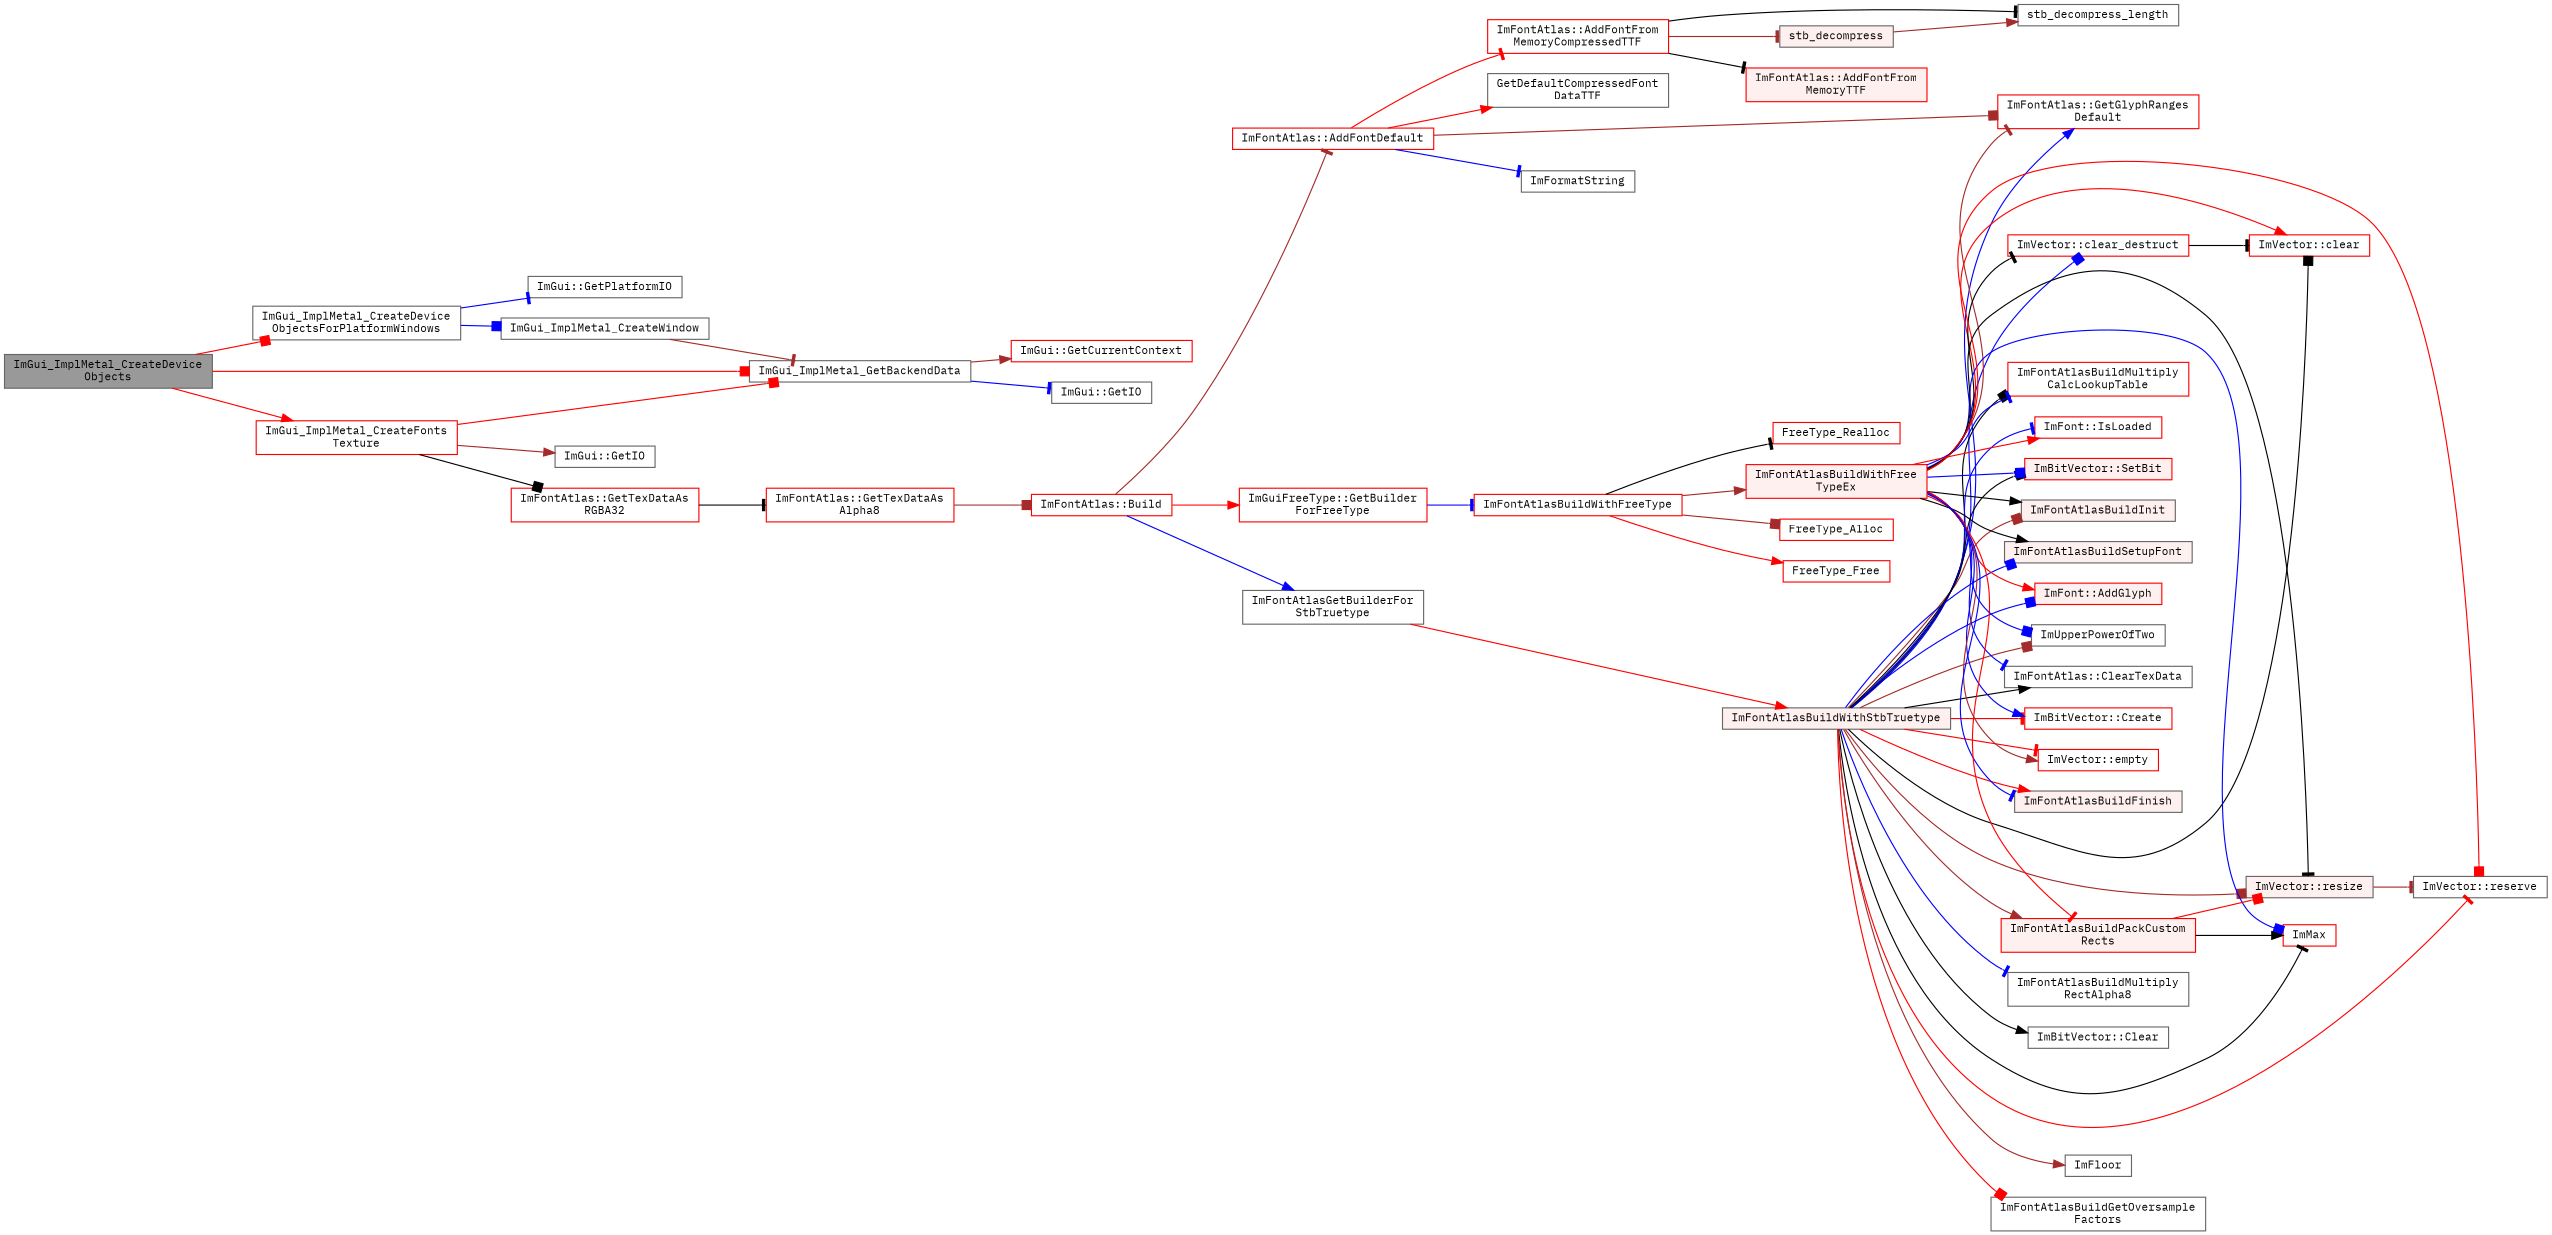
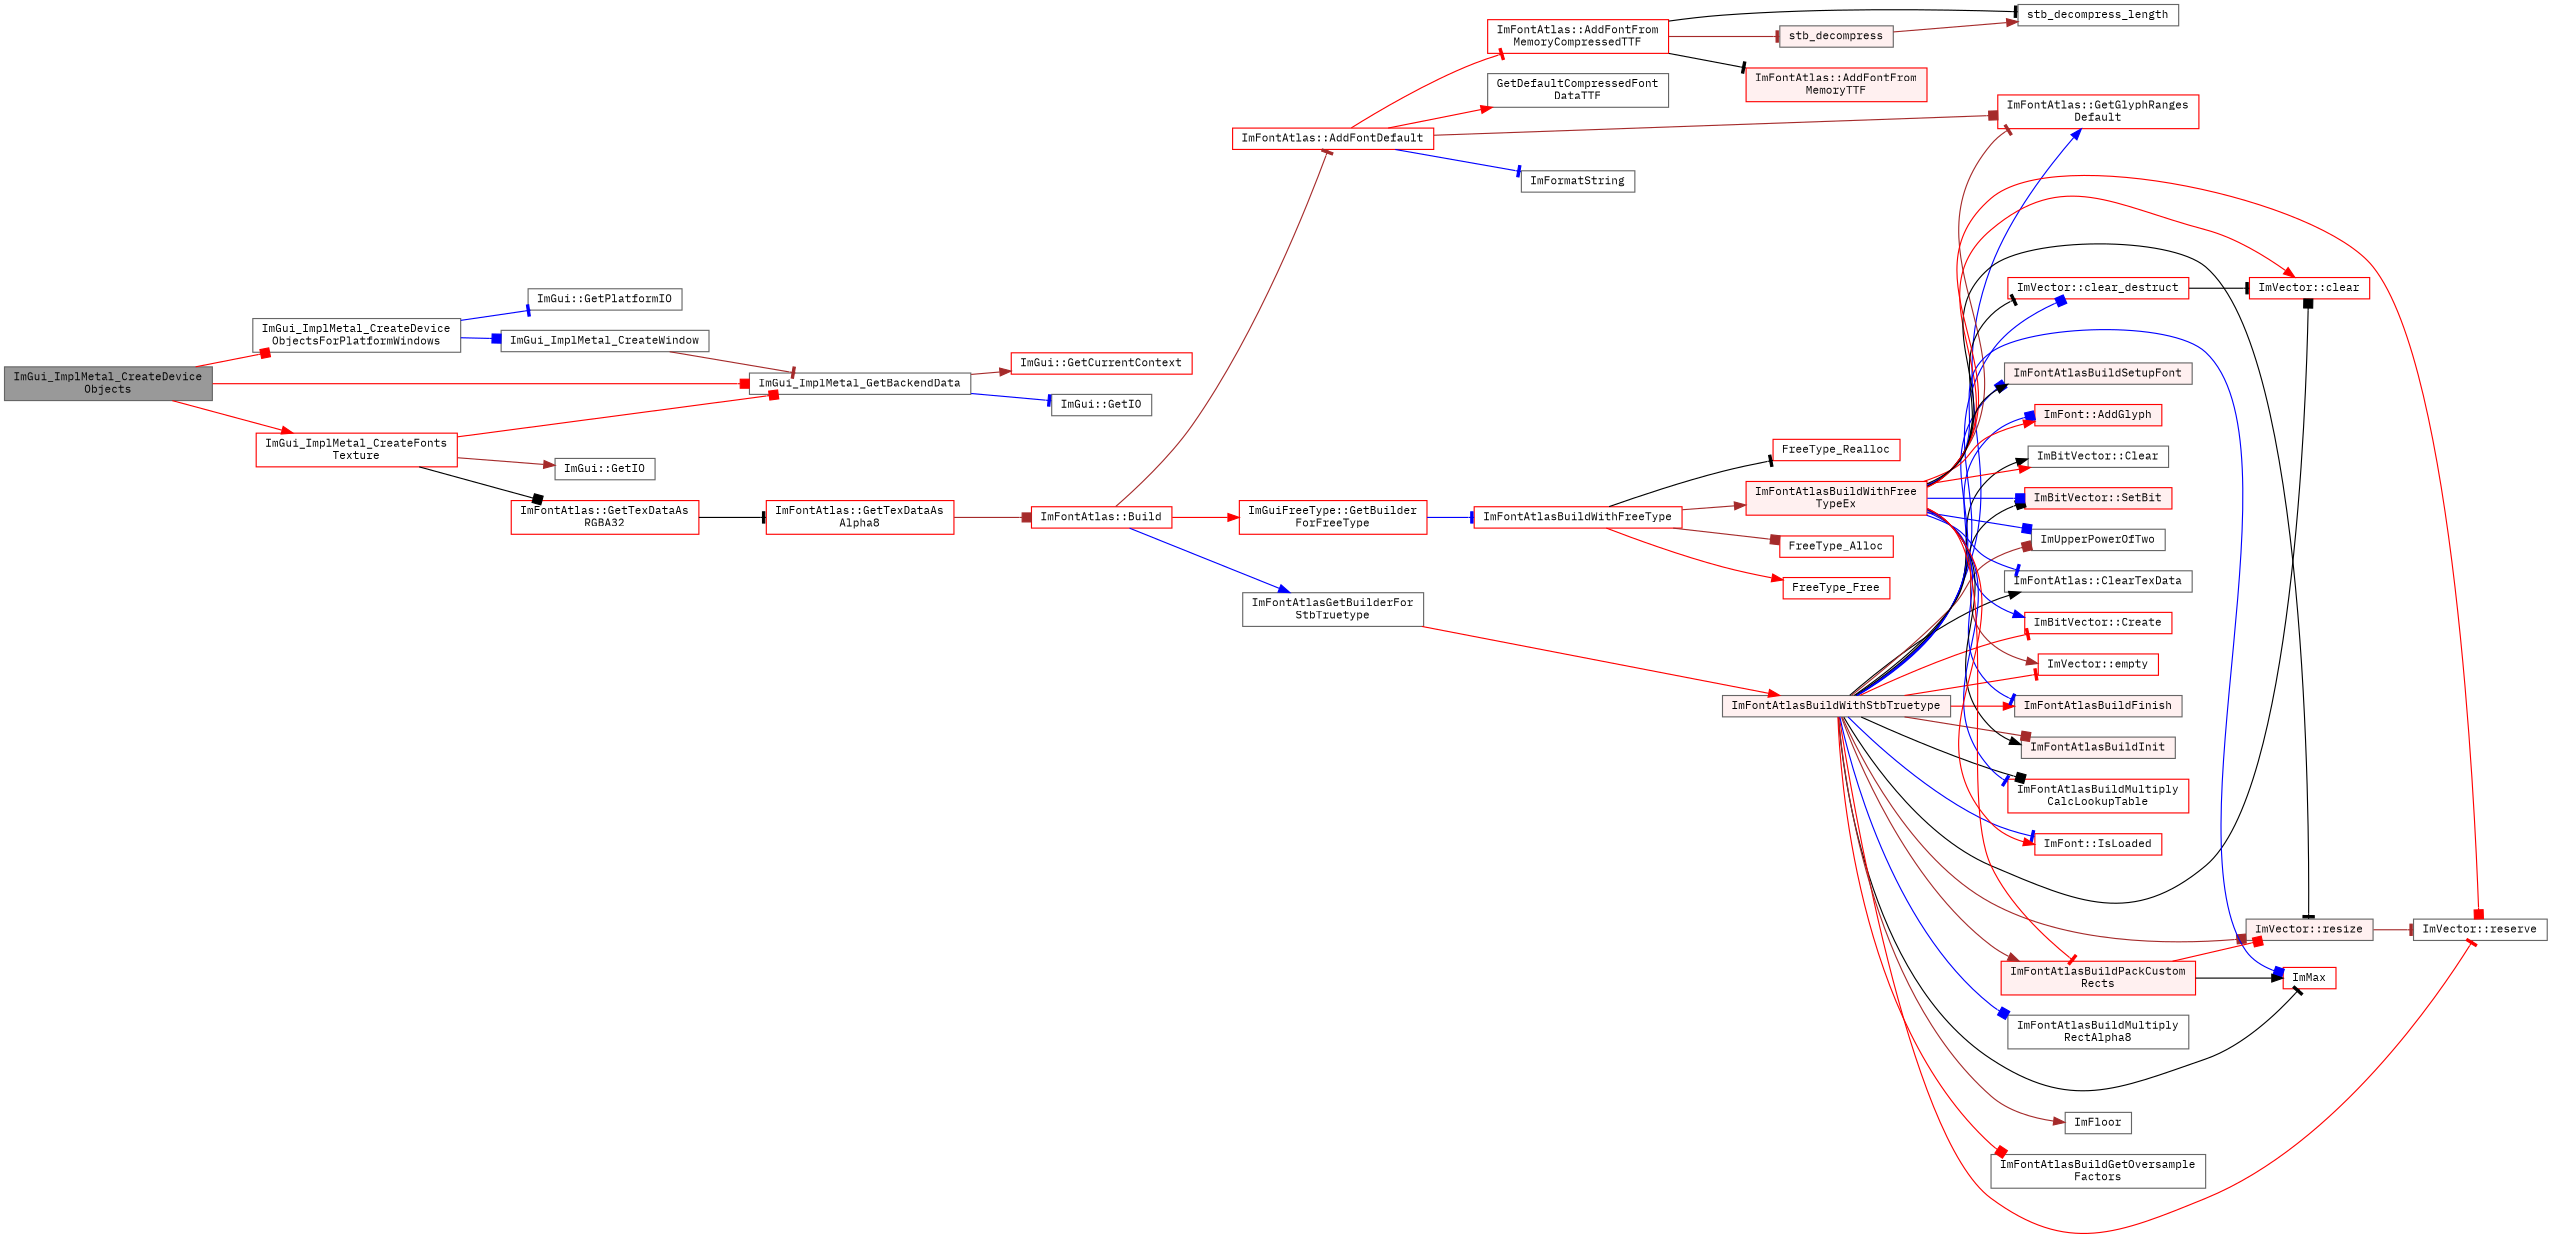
none -> (1955, 480)
(1903, 862) -> (1895, 877)
